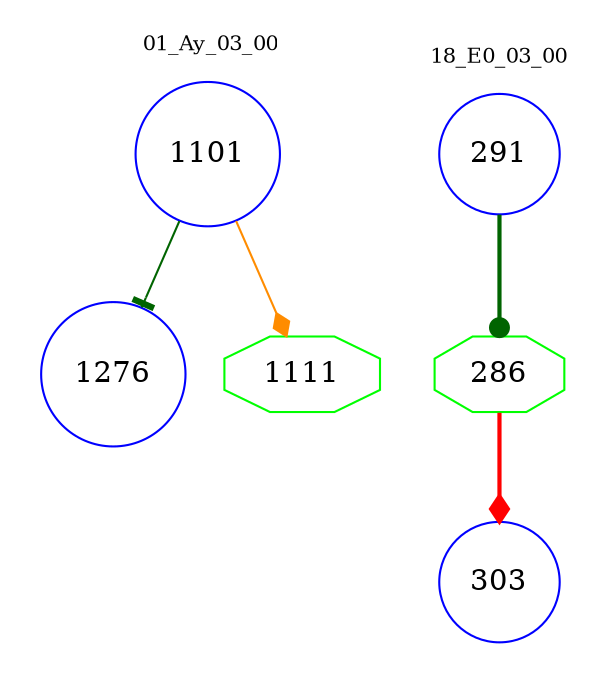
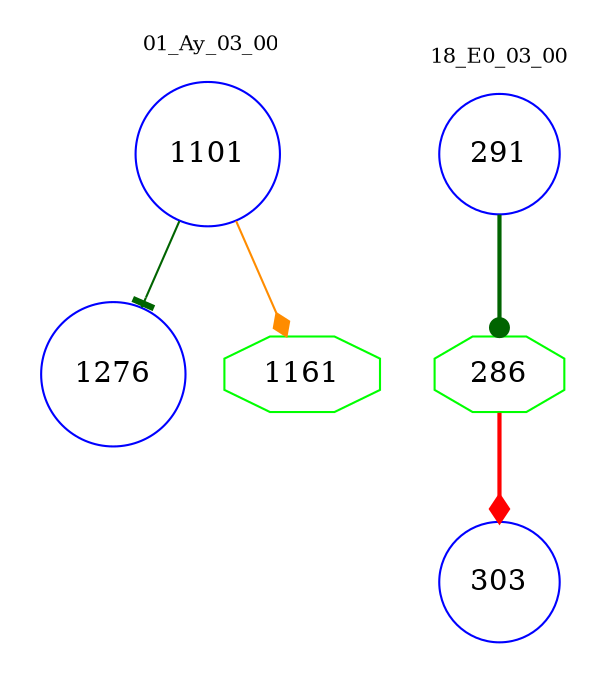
(302, 374) -> (302, 374)
